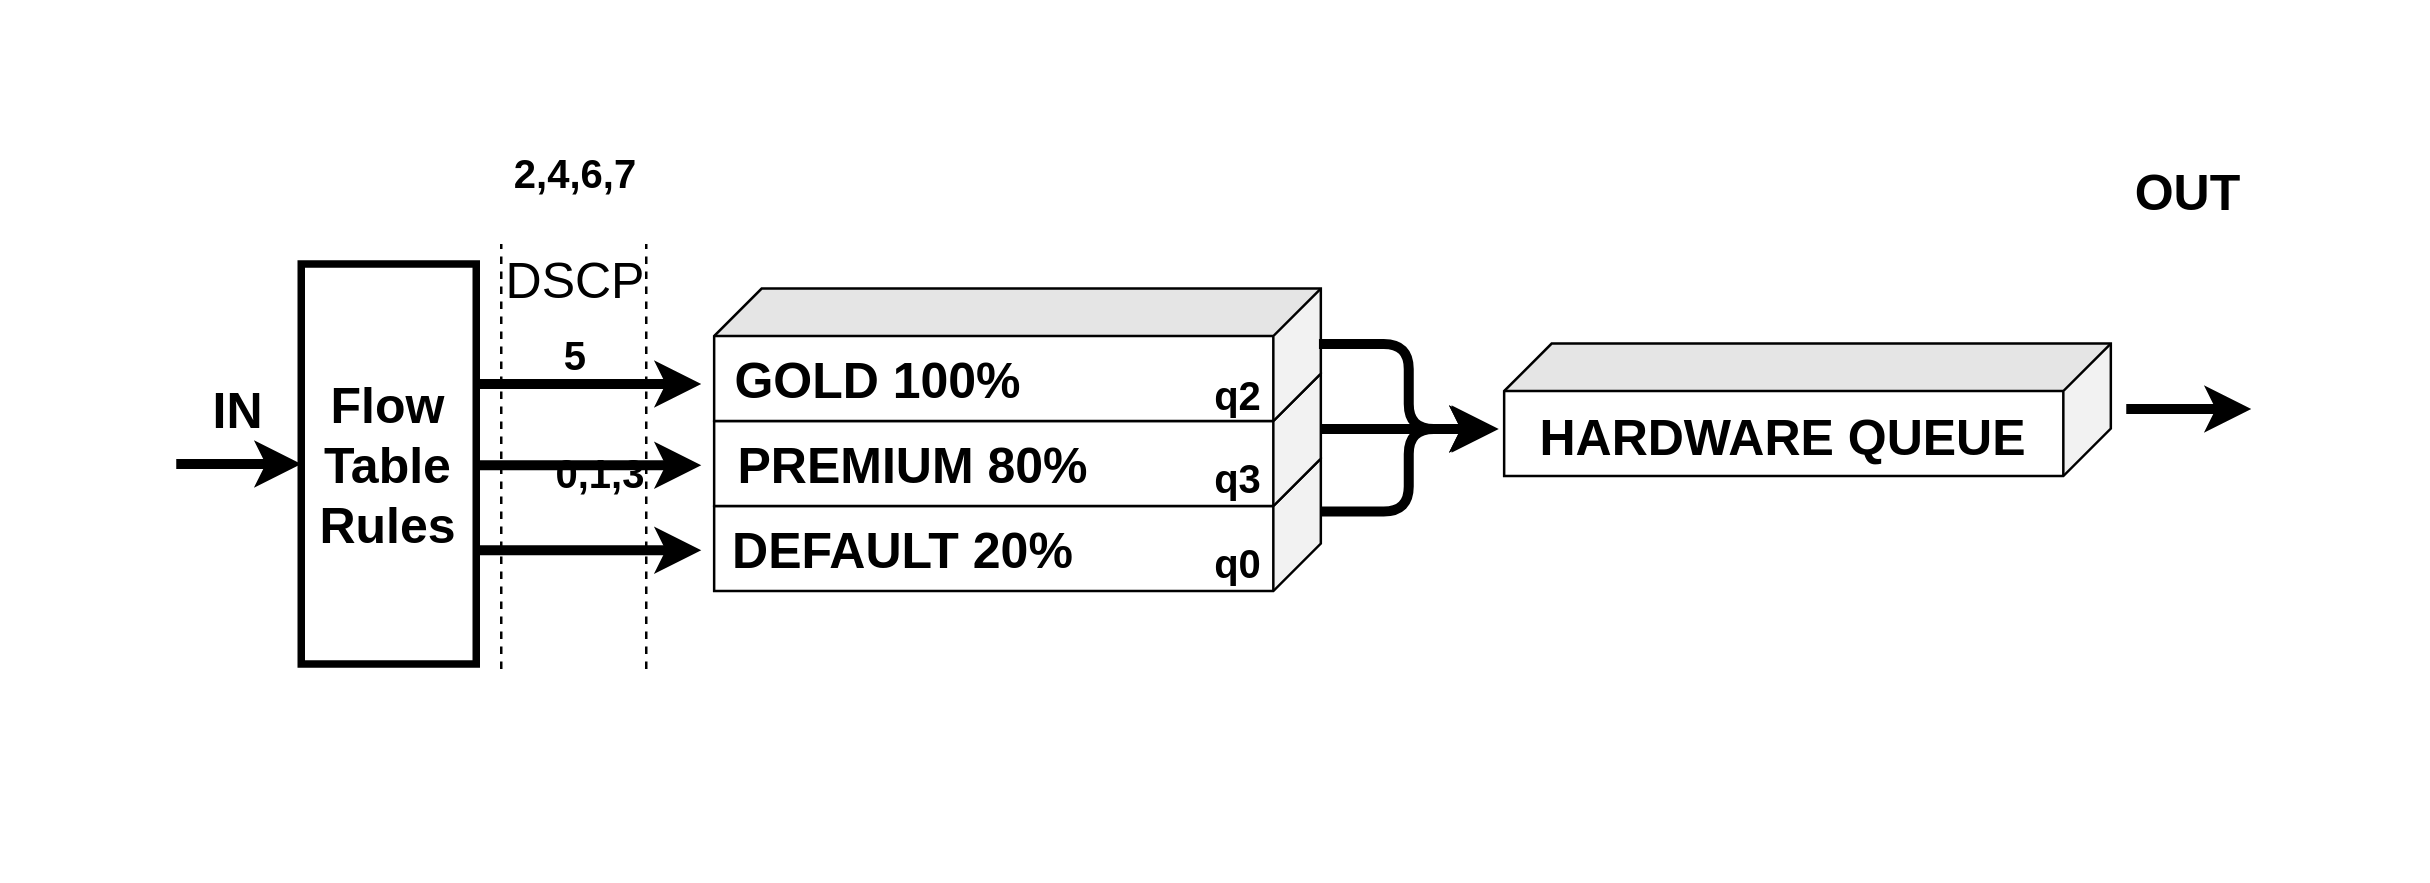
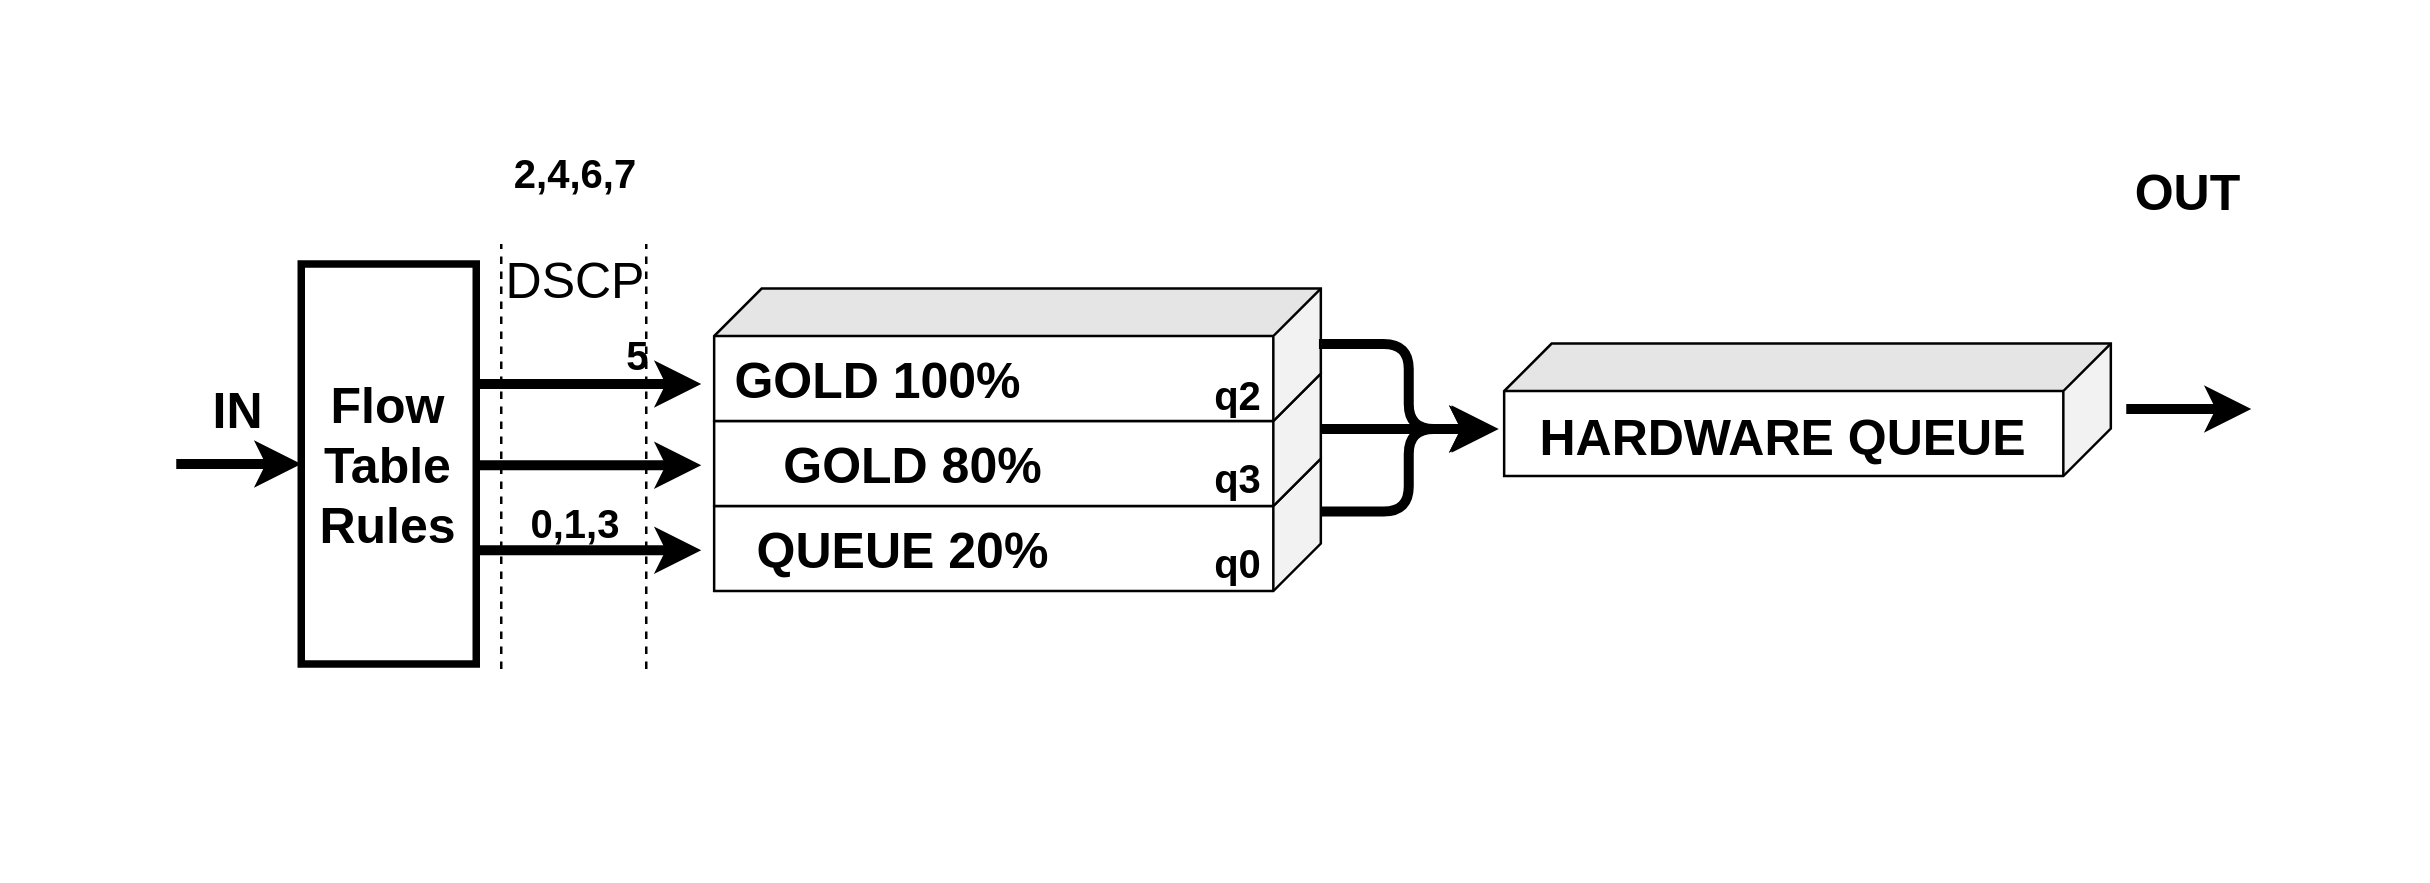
(576, 356) -> (639, 356)
(914, 464) -> (914, 464)
(601, 474) -> (576, 524)
(904, 549) -> (904, 549)
